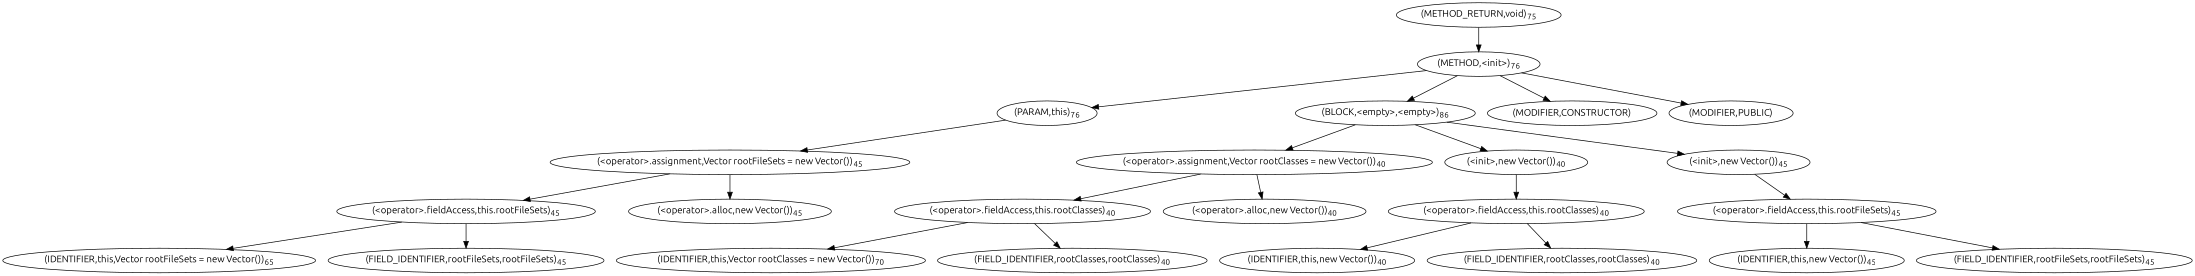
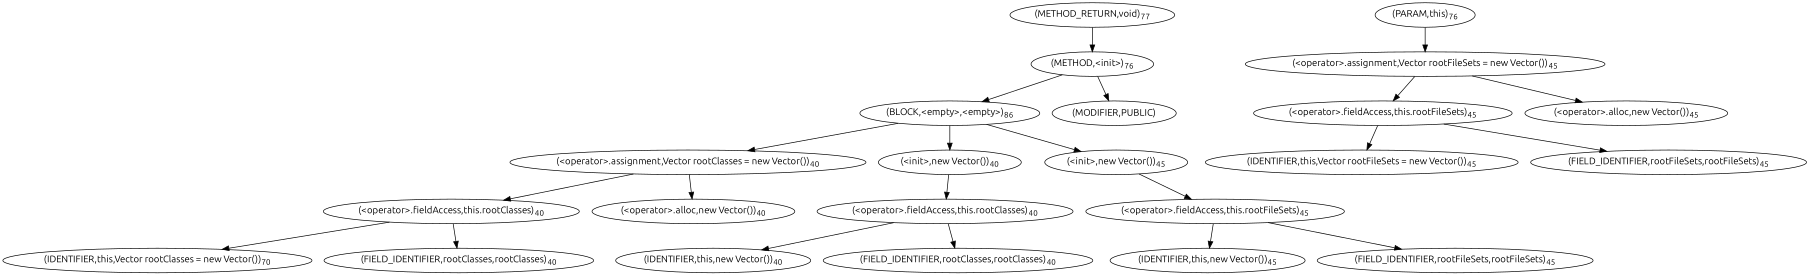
(1532, 14) -> (1146, 14)
(1263, 89) -> none
(1572, 113) -> none
(269, 259) -> (1472, 161)
